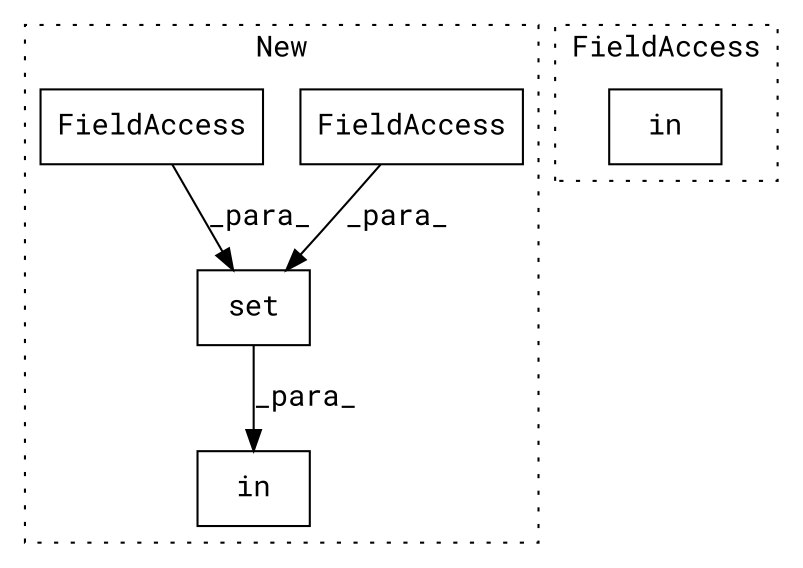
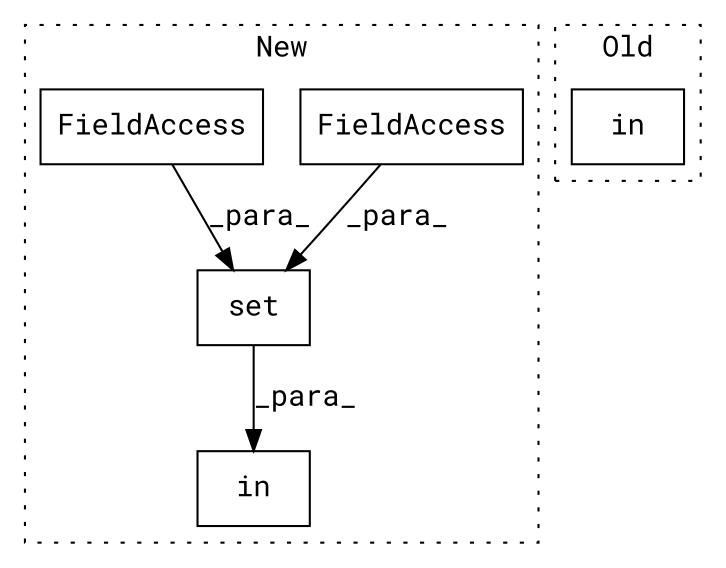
(666, 49) -> (628, 49)
